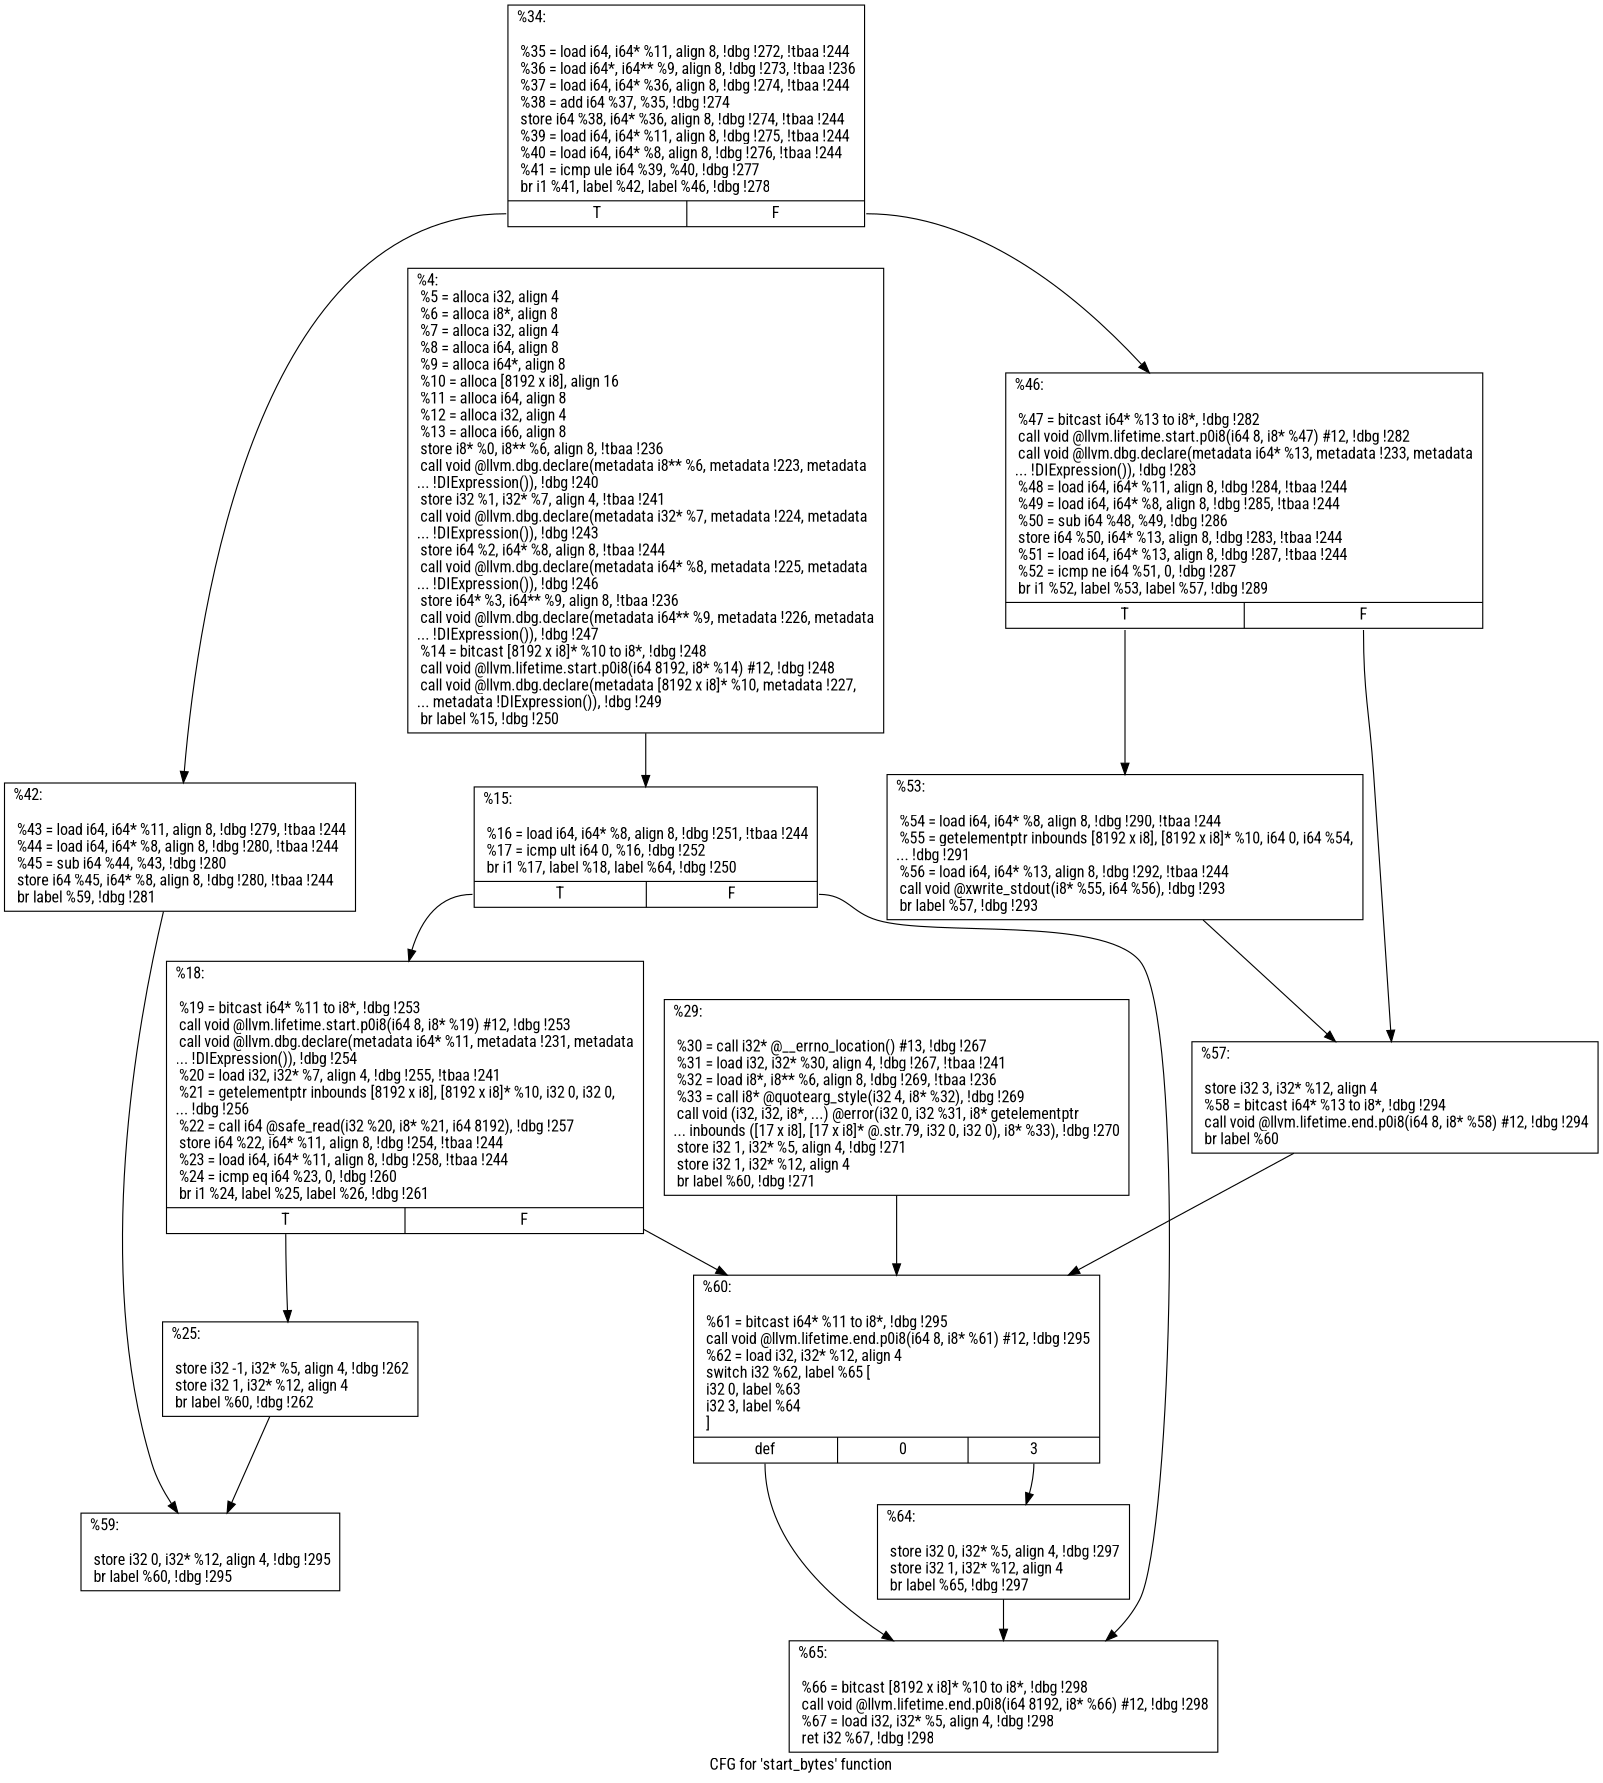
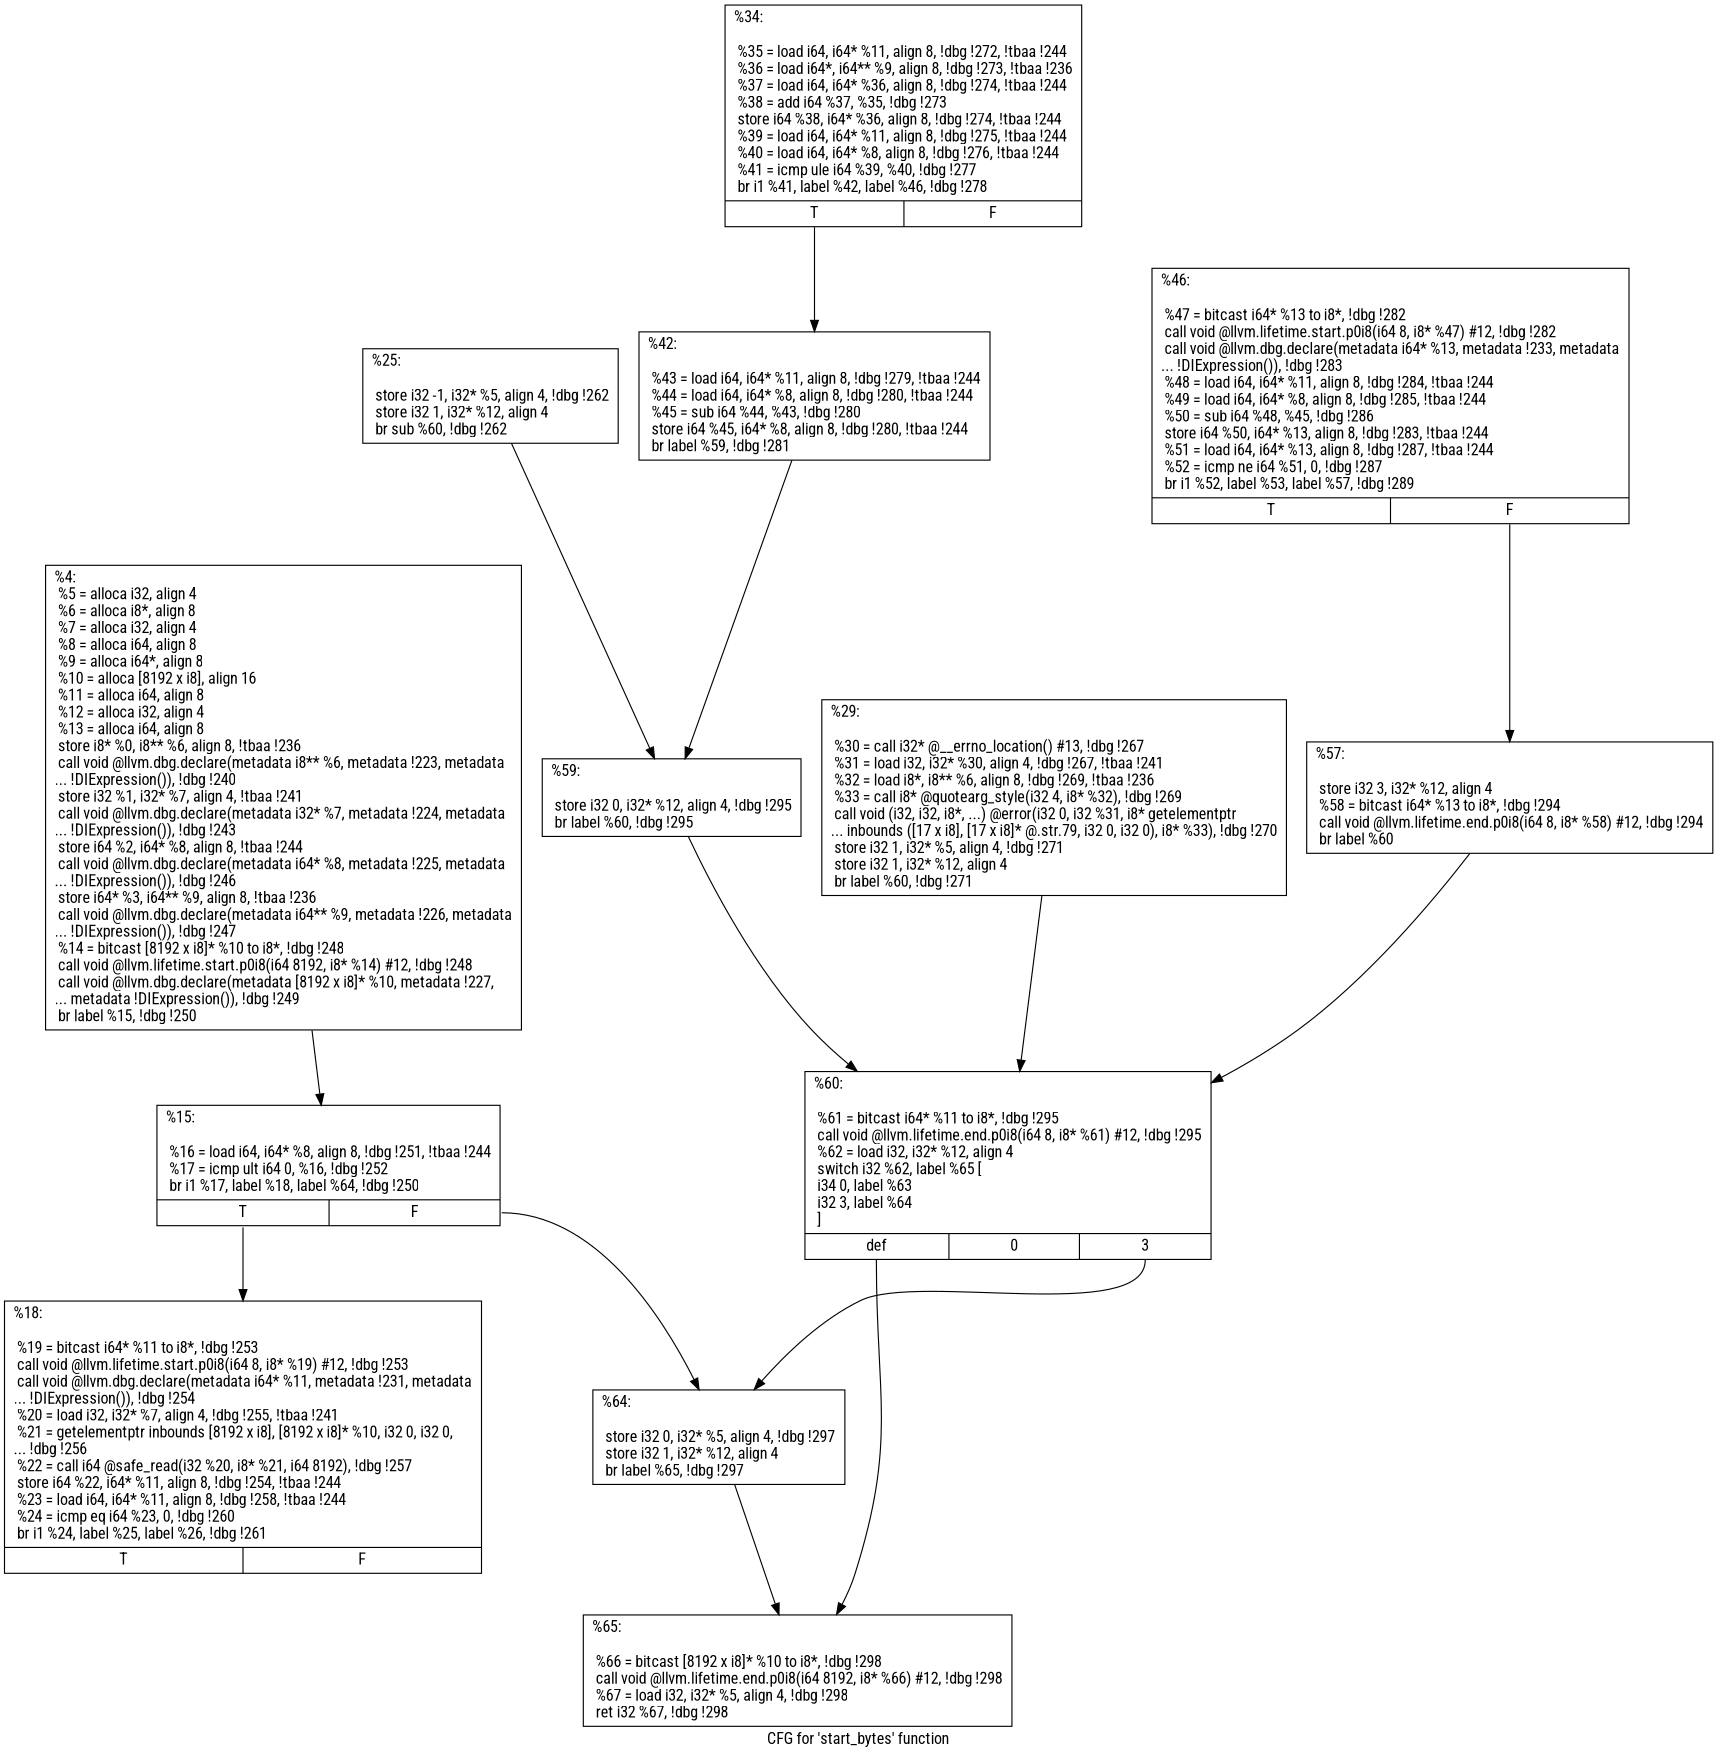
(624, 103) -> (841, 103)
(1018, 261) -> none
(492, 433) -> (129, 730)
(1122, 521) -> (1268, 417)
(1125, 847) -> none
(1167, 1134) -> (619, 1270)
(681, 1250) -> (756, 959)
(286, 1272) -> none
(752, 1390) -> (863, 1186)
(243, 1403) -> (440, 430)
